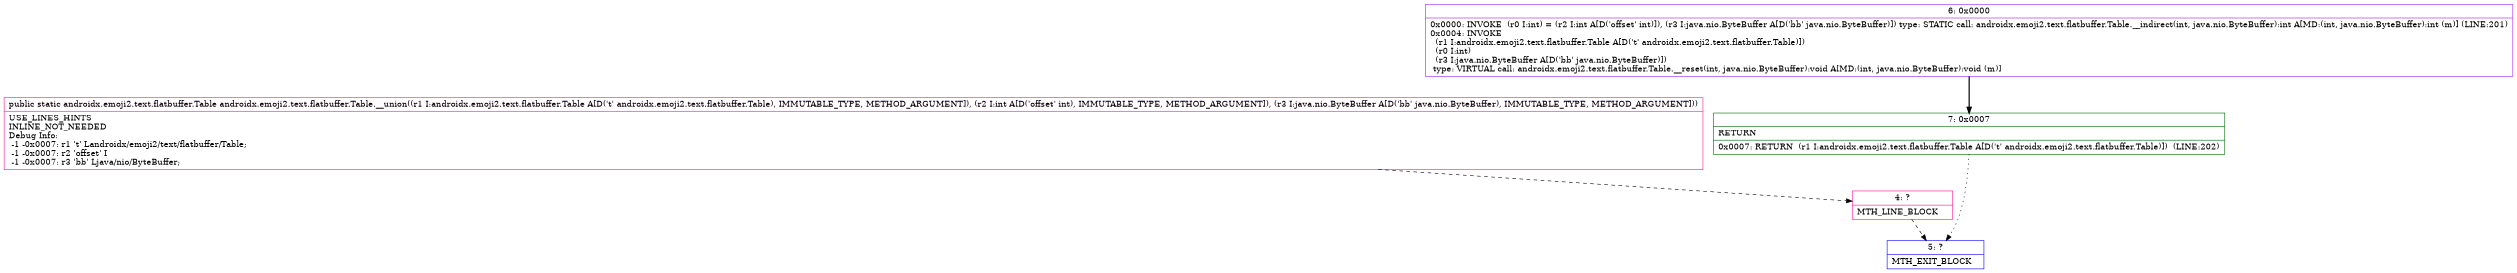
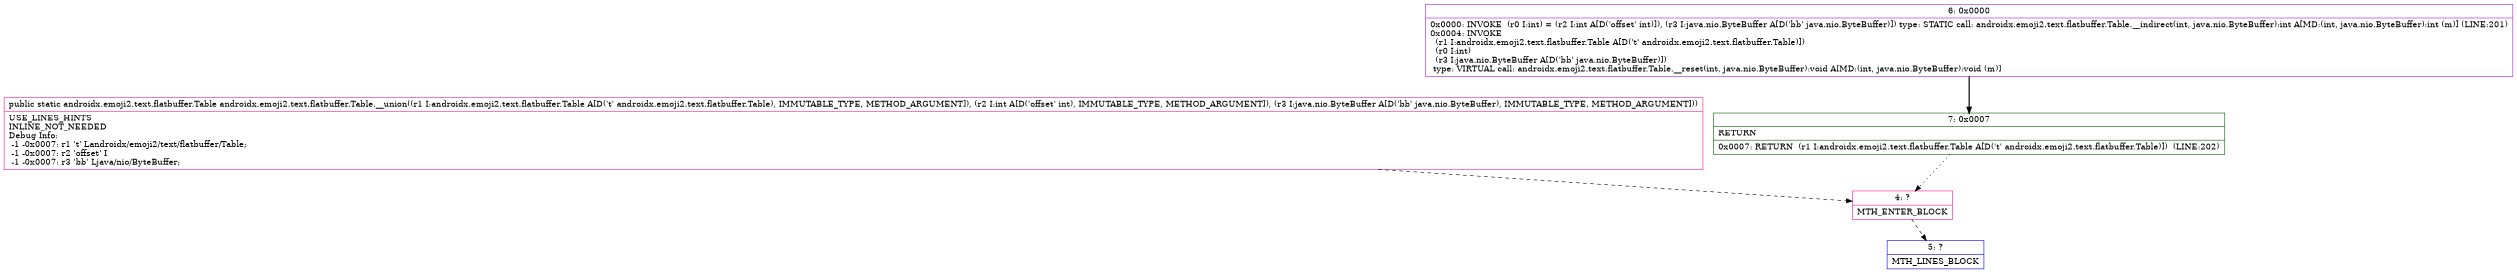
(1964, 196) -> (1935, 171)
(1898, 212) -> (1902, 212)
(1932, 261) -> (1936, 261)
